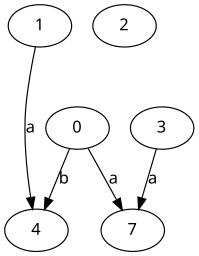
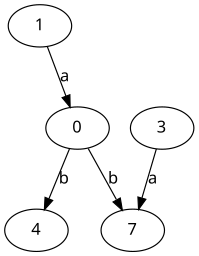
(125, 26) -> none
(25, 122) -> (57, 71)
(113, 179) -> (113, 179)
